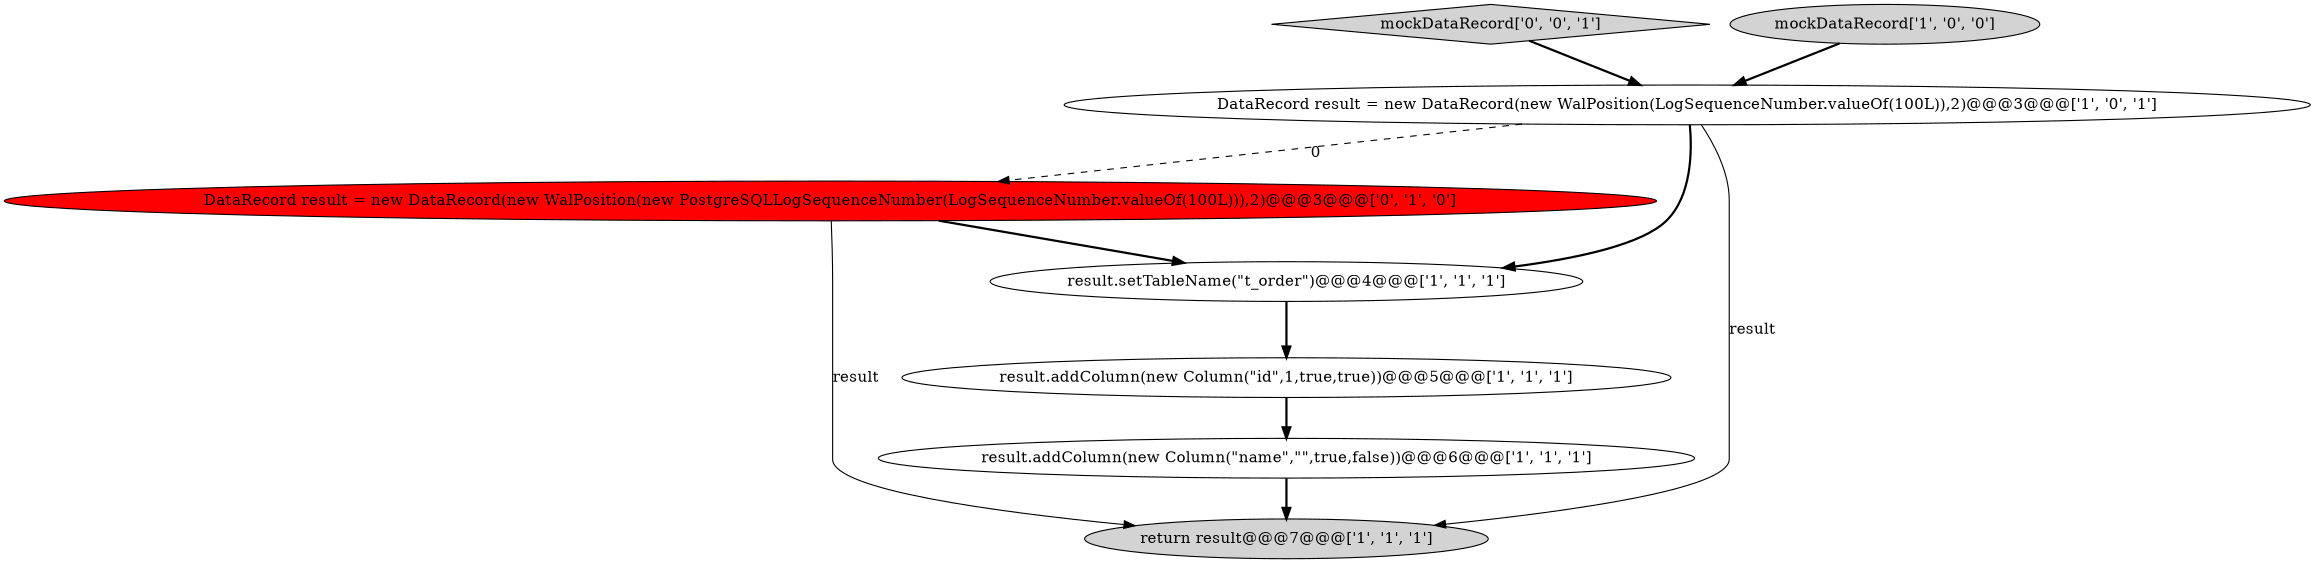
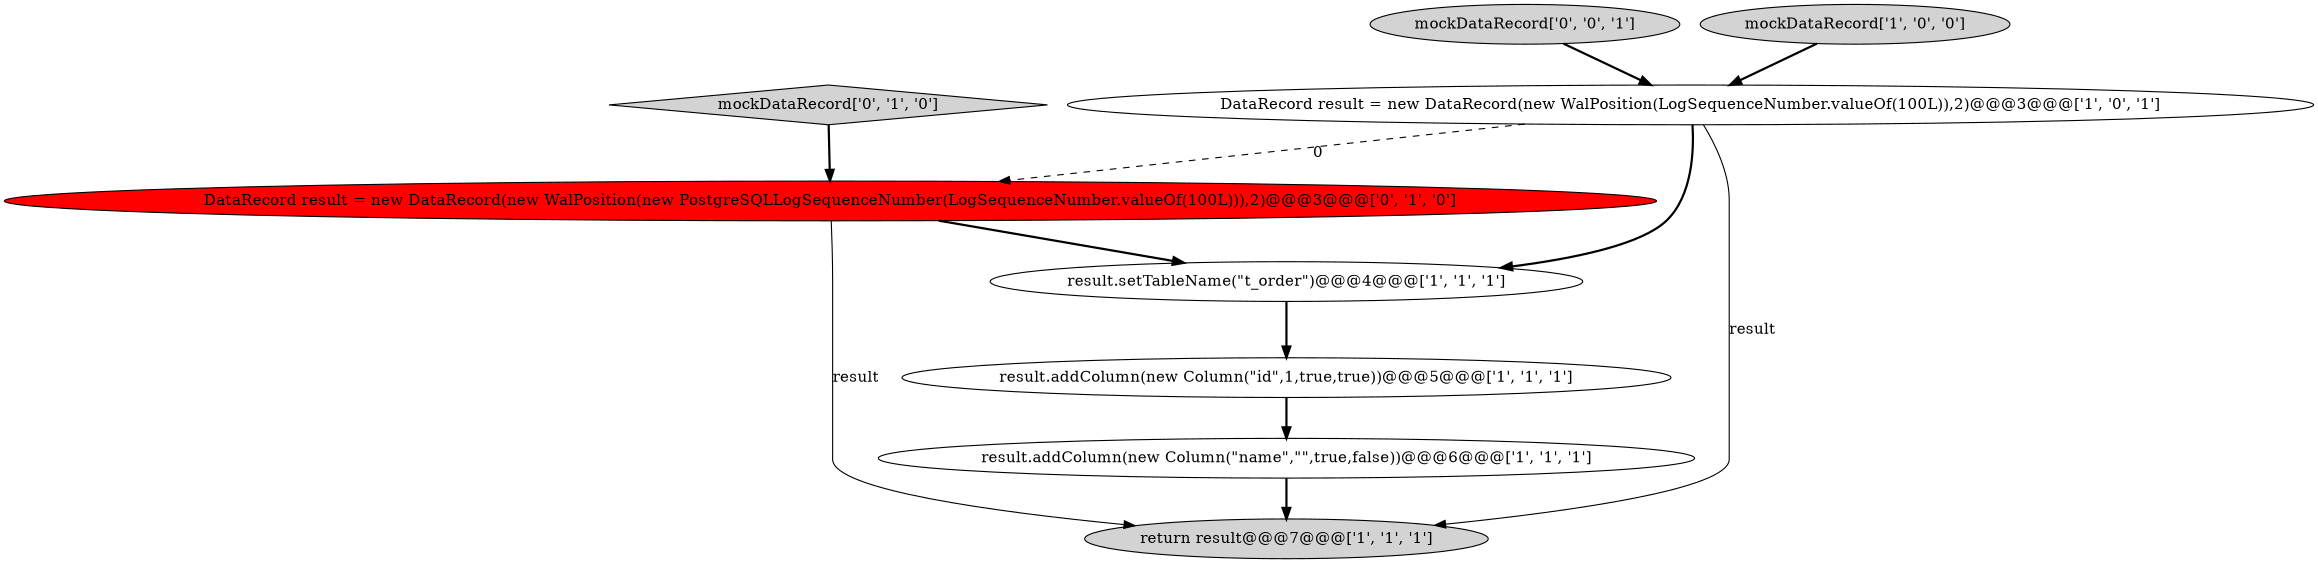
(1491, 24) -> (1525, 24)
none -> (828, 105)
